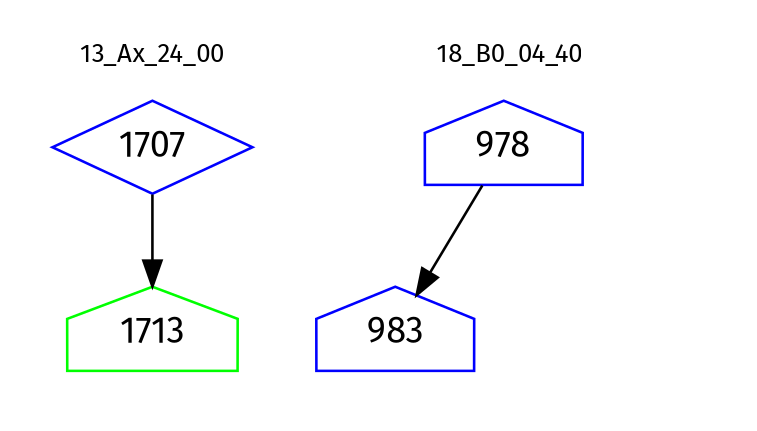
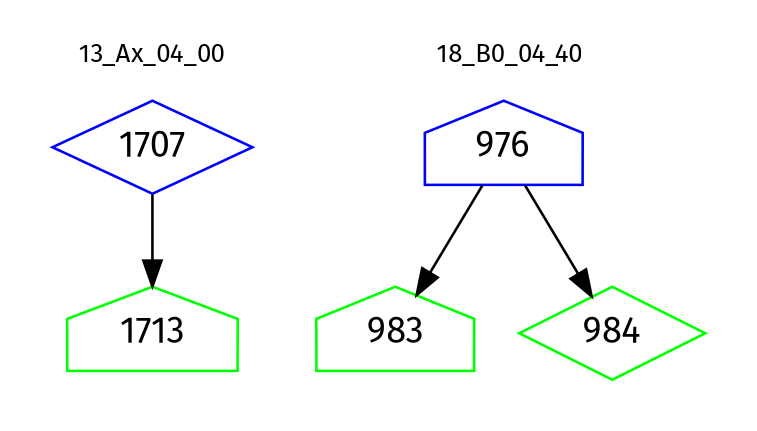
(152, 56) -> (152, 56)
(504, 147) -> (504, 147)
(395, 333) -> (395, 333)
none -> (612, 333)
